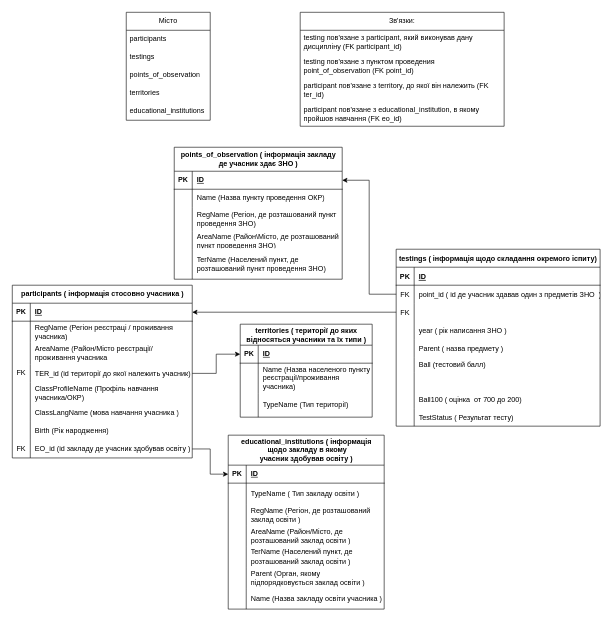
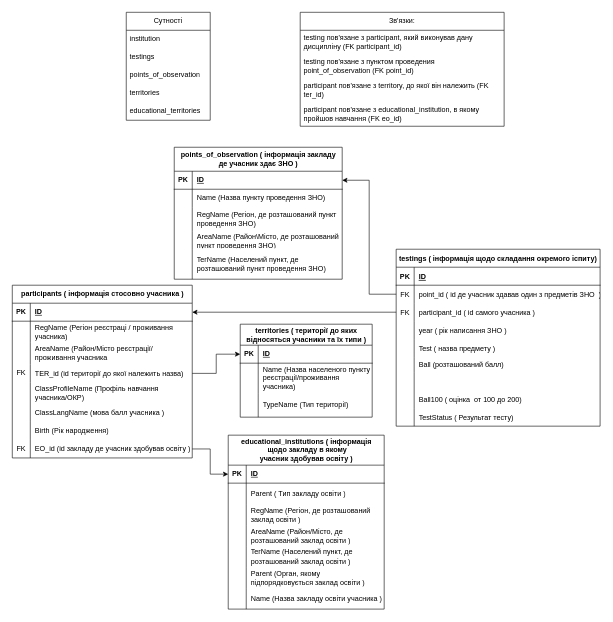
(168, 21) -> (168, 21)
(152, 39) -> (149, 39)
(169, 111) -> (169, 111)
(262, 198) -> (262, 198)
none -> (507, 312)
(465, 349) -> (461, 349)
(456, 365) -> (464, 365)
(114, 374) -> (114, 374)
(477, 400) -> (477, 400)
(109, 413) -> (101, 413)
(310, 494) -> (306, 494)
